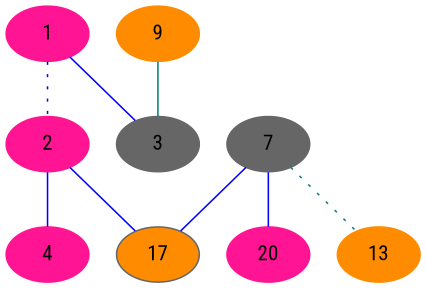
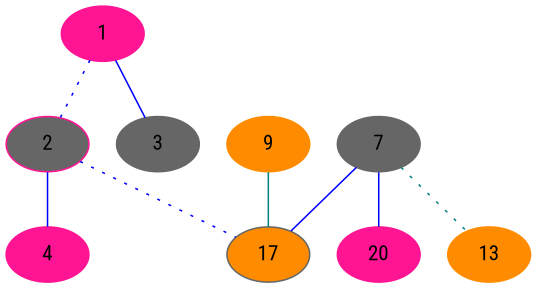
(158, 89) -> (268, 199)
(48, 144) -> (48, 144)
(103, 199) -> (158, 199)
